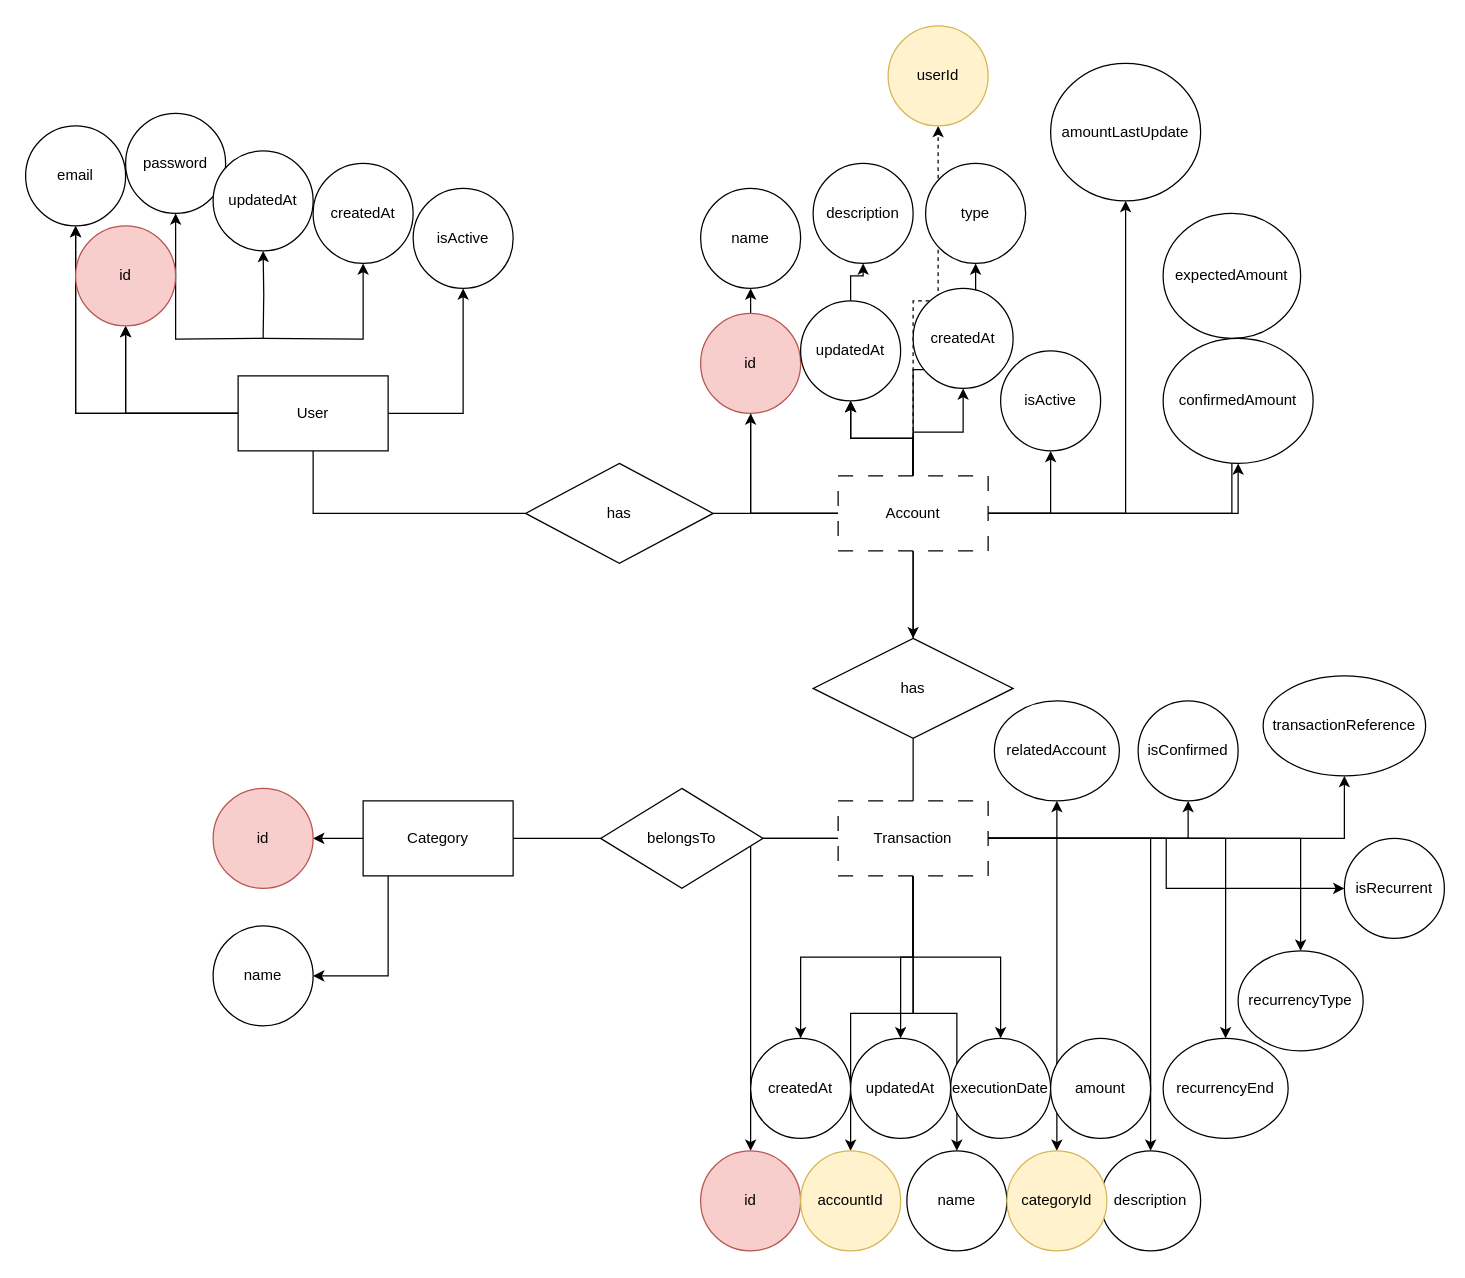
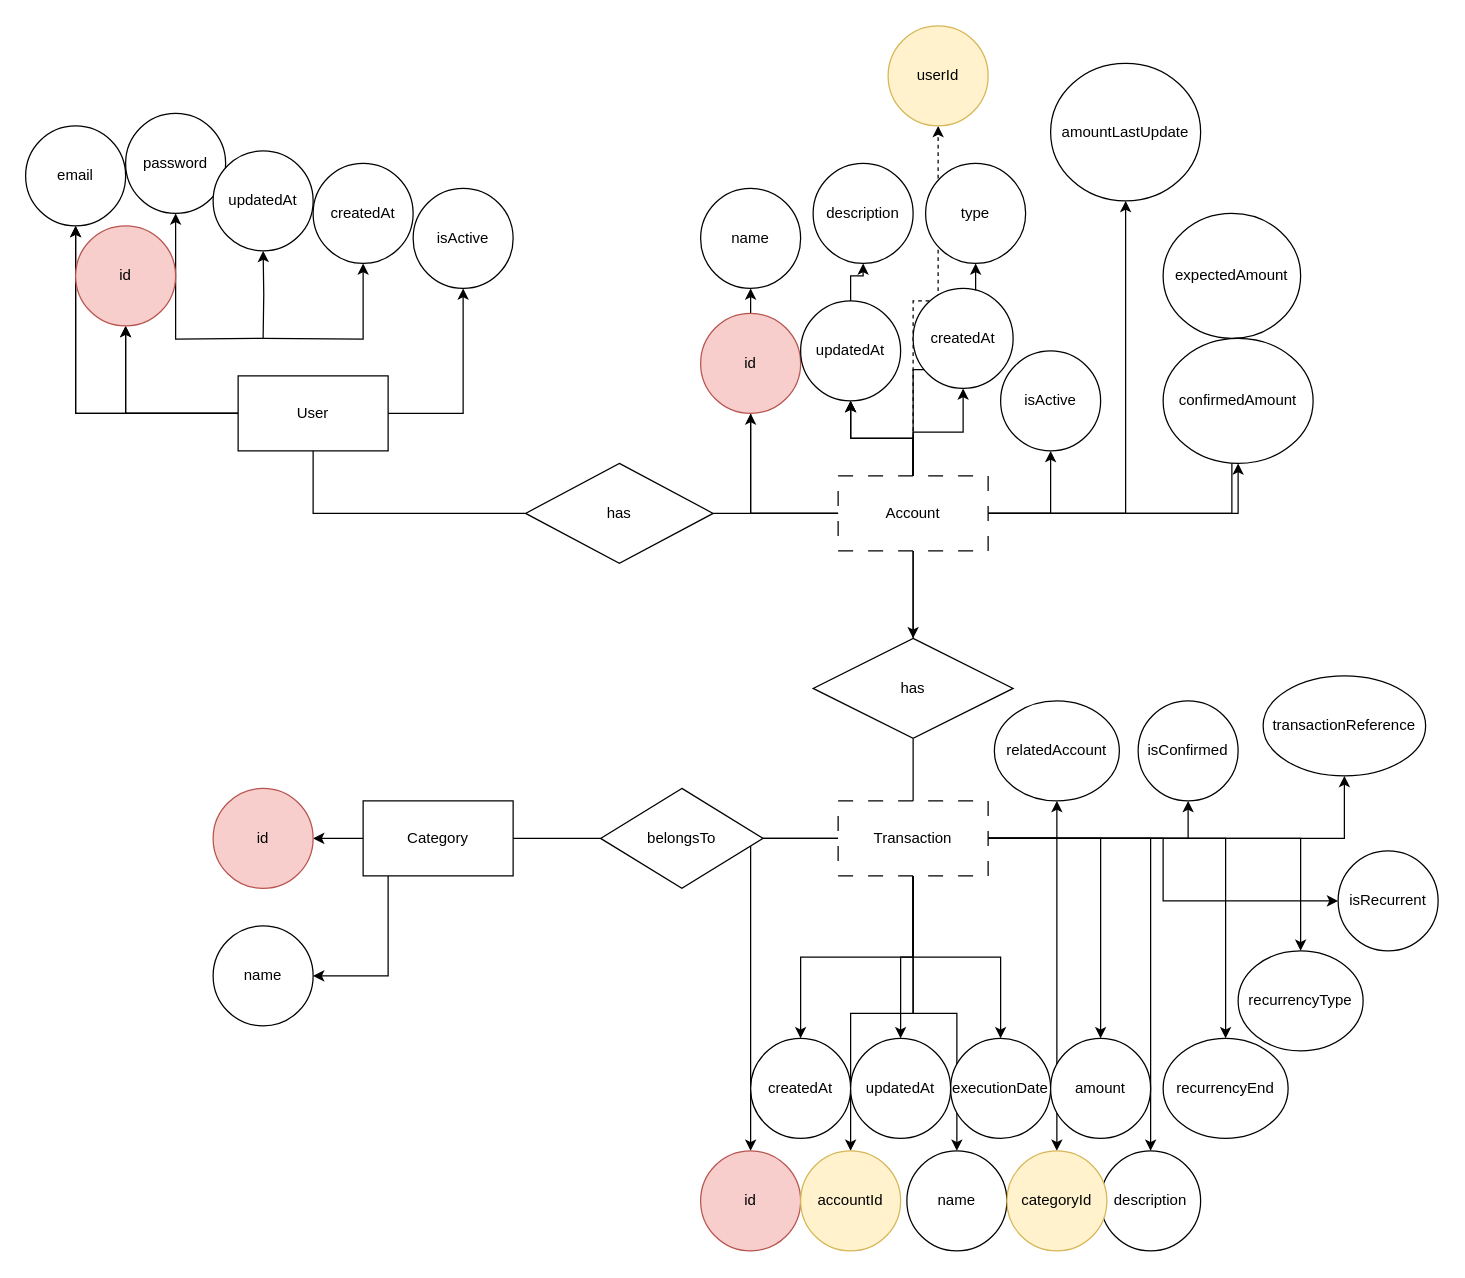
(1394, 888) -> (1388, 901)
none -> (1101, 935)
